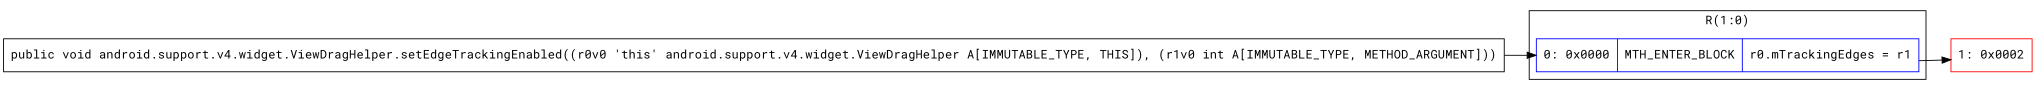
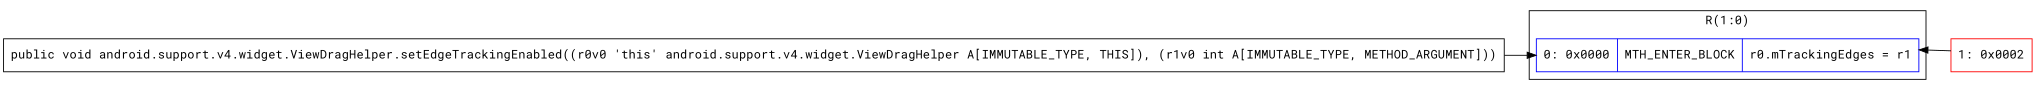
(1932, 60) -> (1940, 50)
